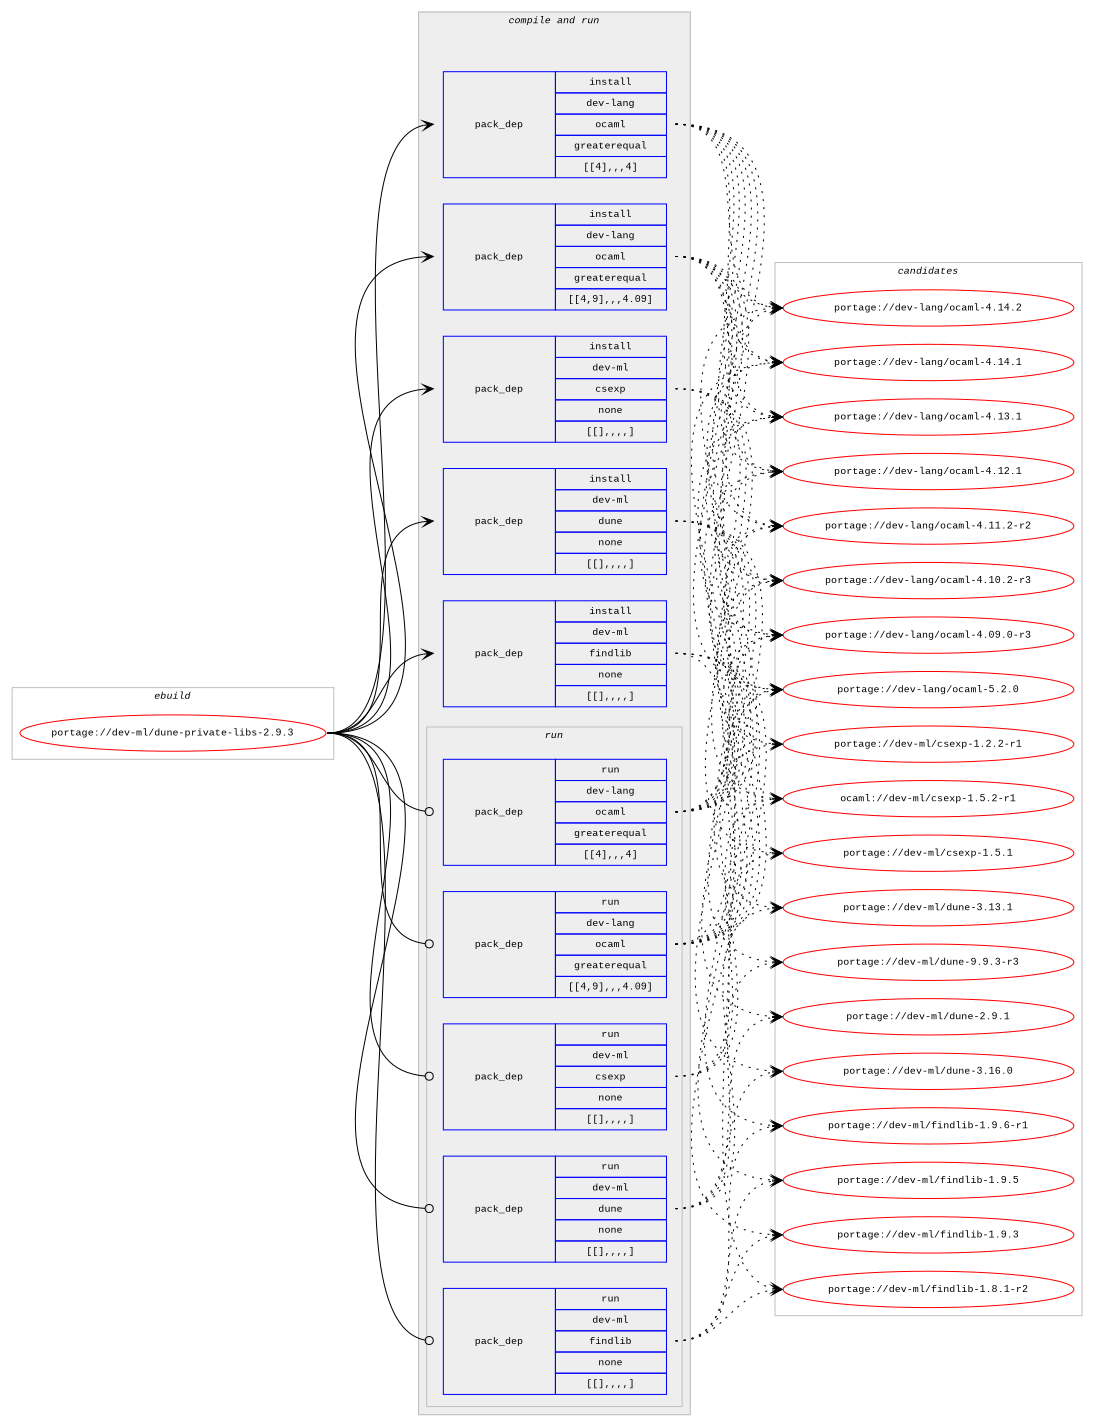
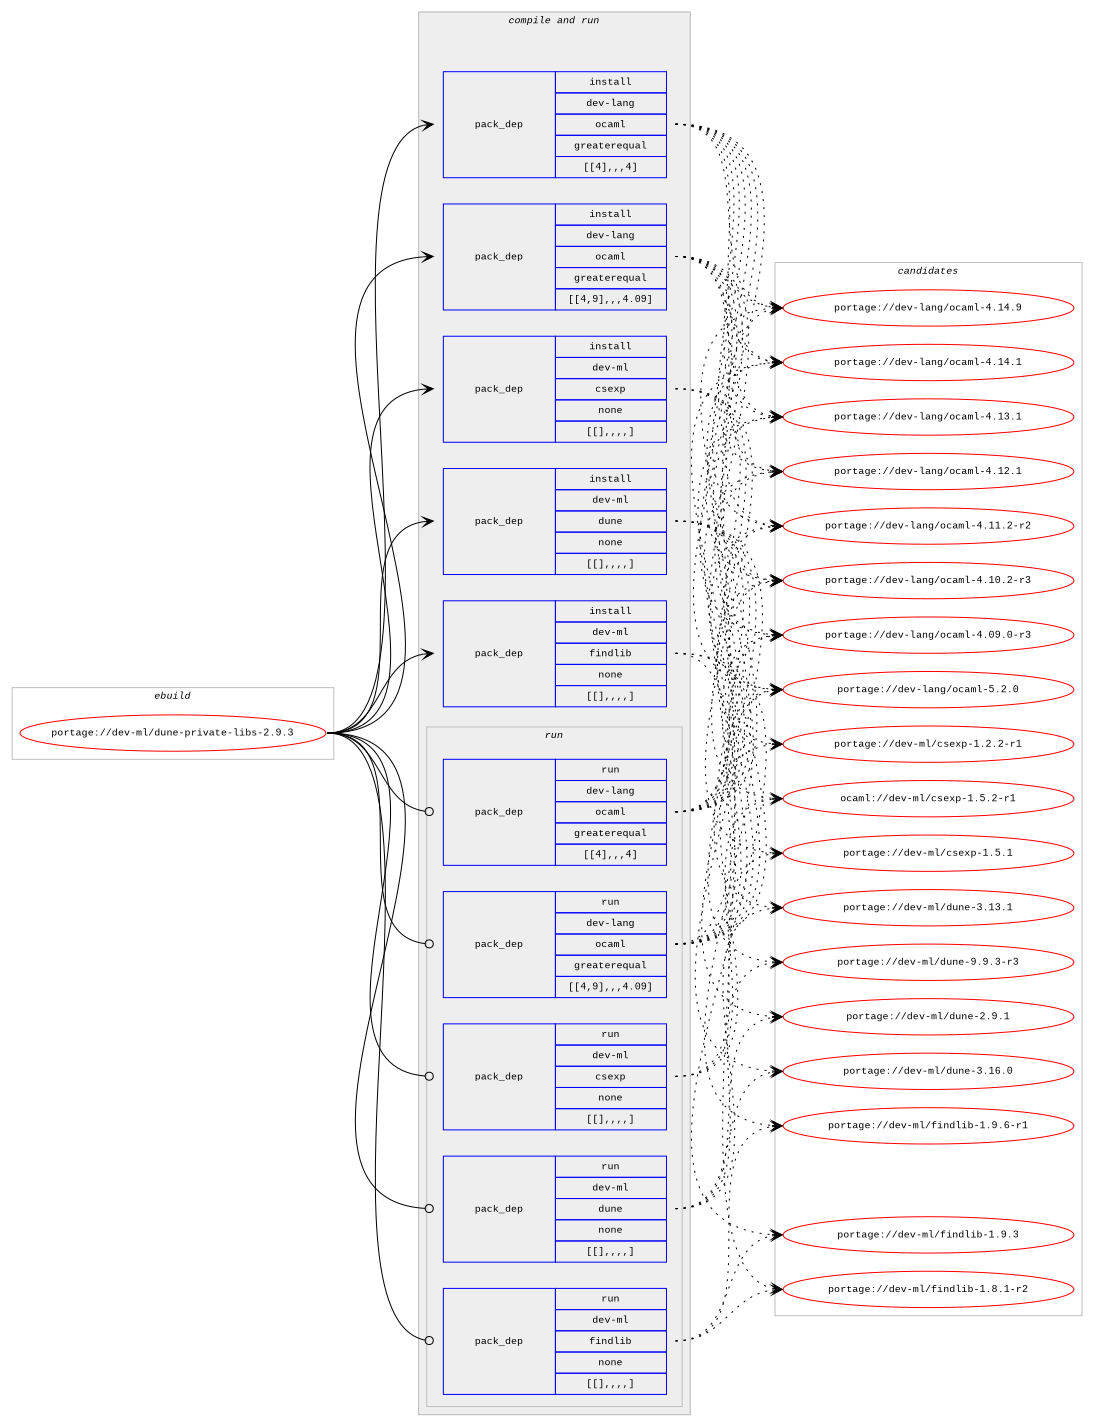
(929, 308) -> (929, 308)
(929, 1180) -> none
